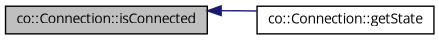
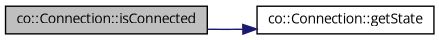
(239, 11) -> (225, 29)
